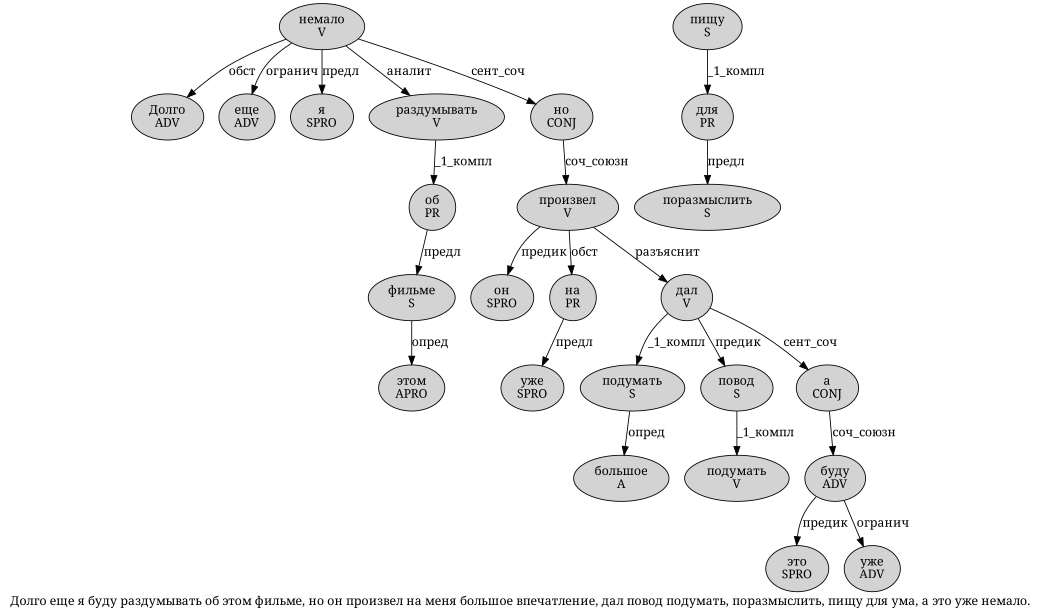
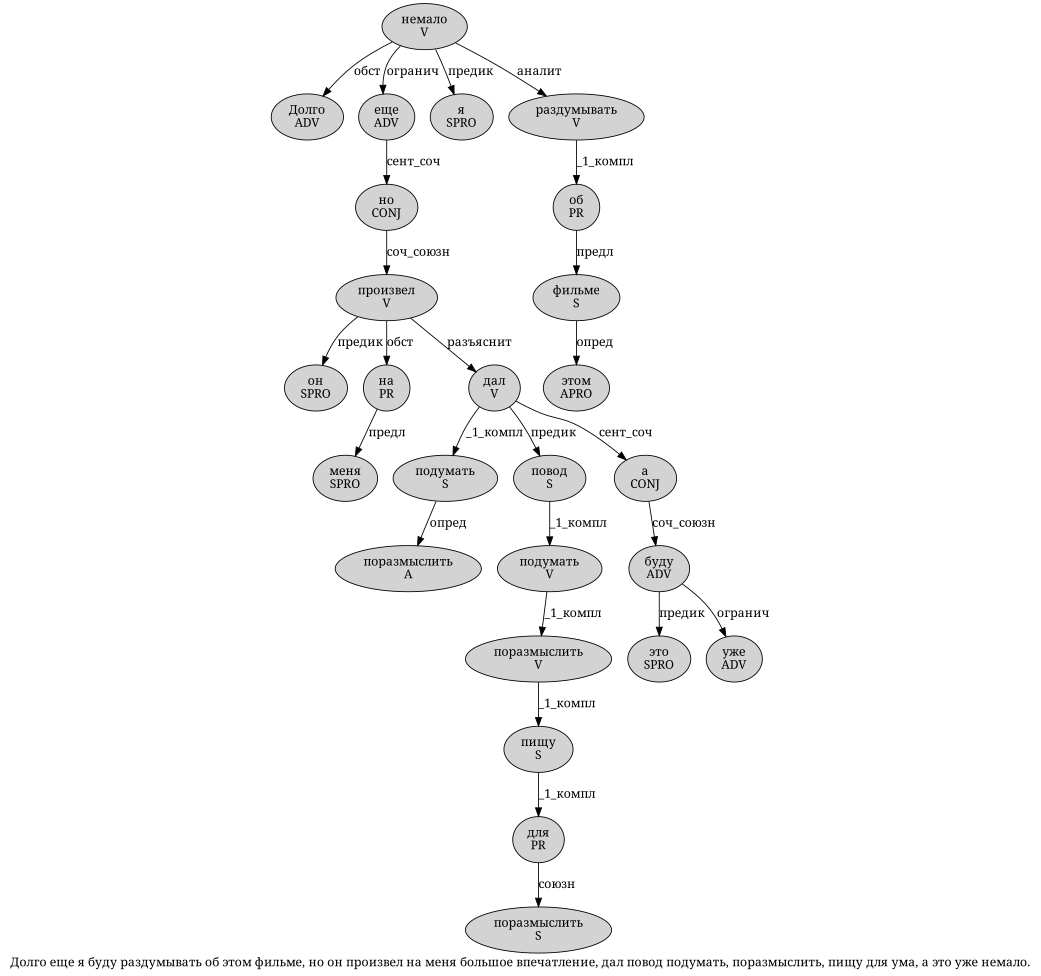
(444, 68) -> (387, 158)
(341, 72) -> (471, 72)
(726, 162) -> (557, 885)
(532, 388) -> (345, 478)
(621, 478) -> (408, 569)
none -> (539, 659)
